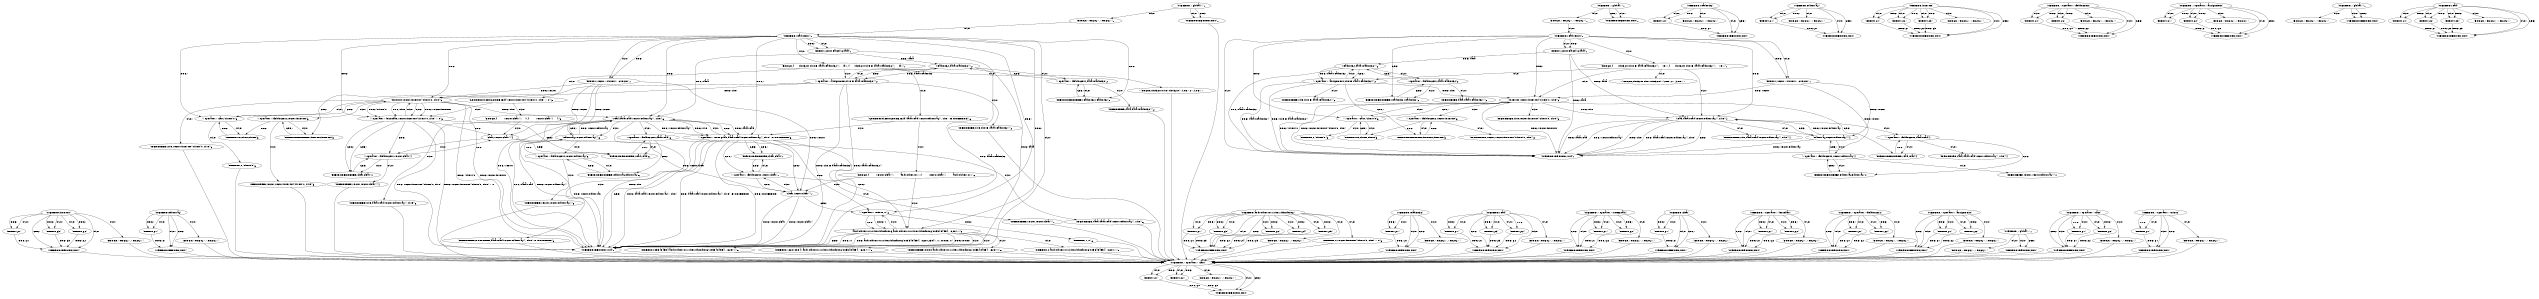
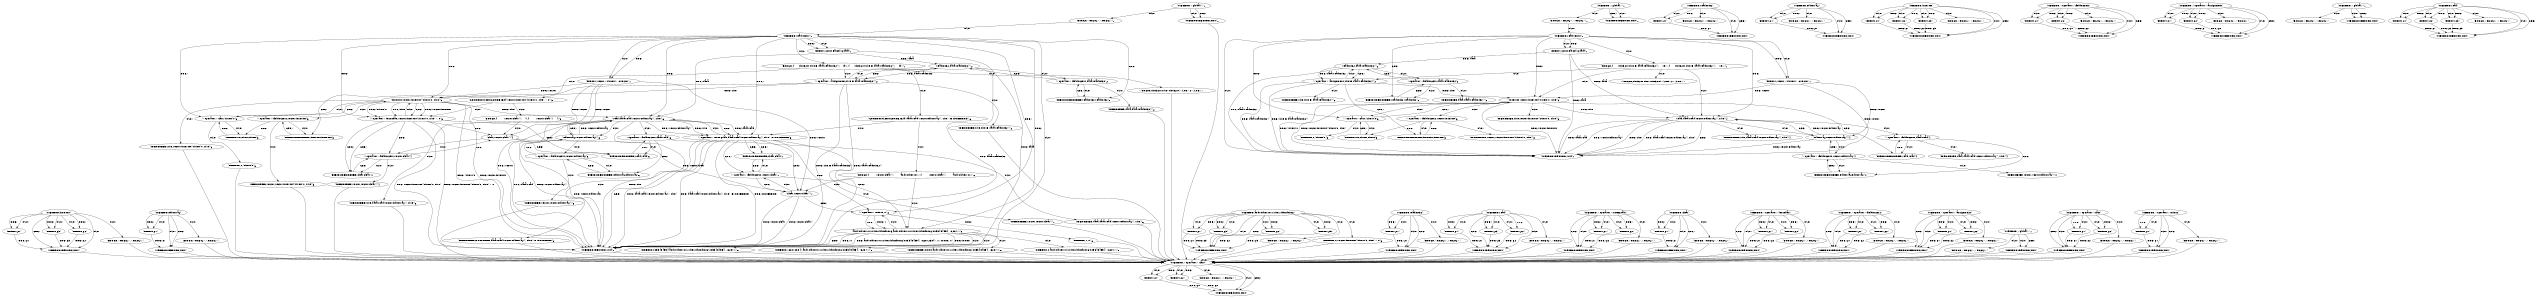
(1299, 231) -> none
